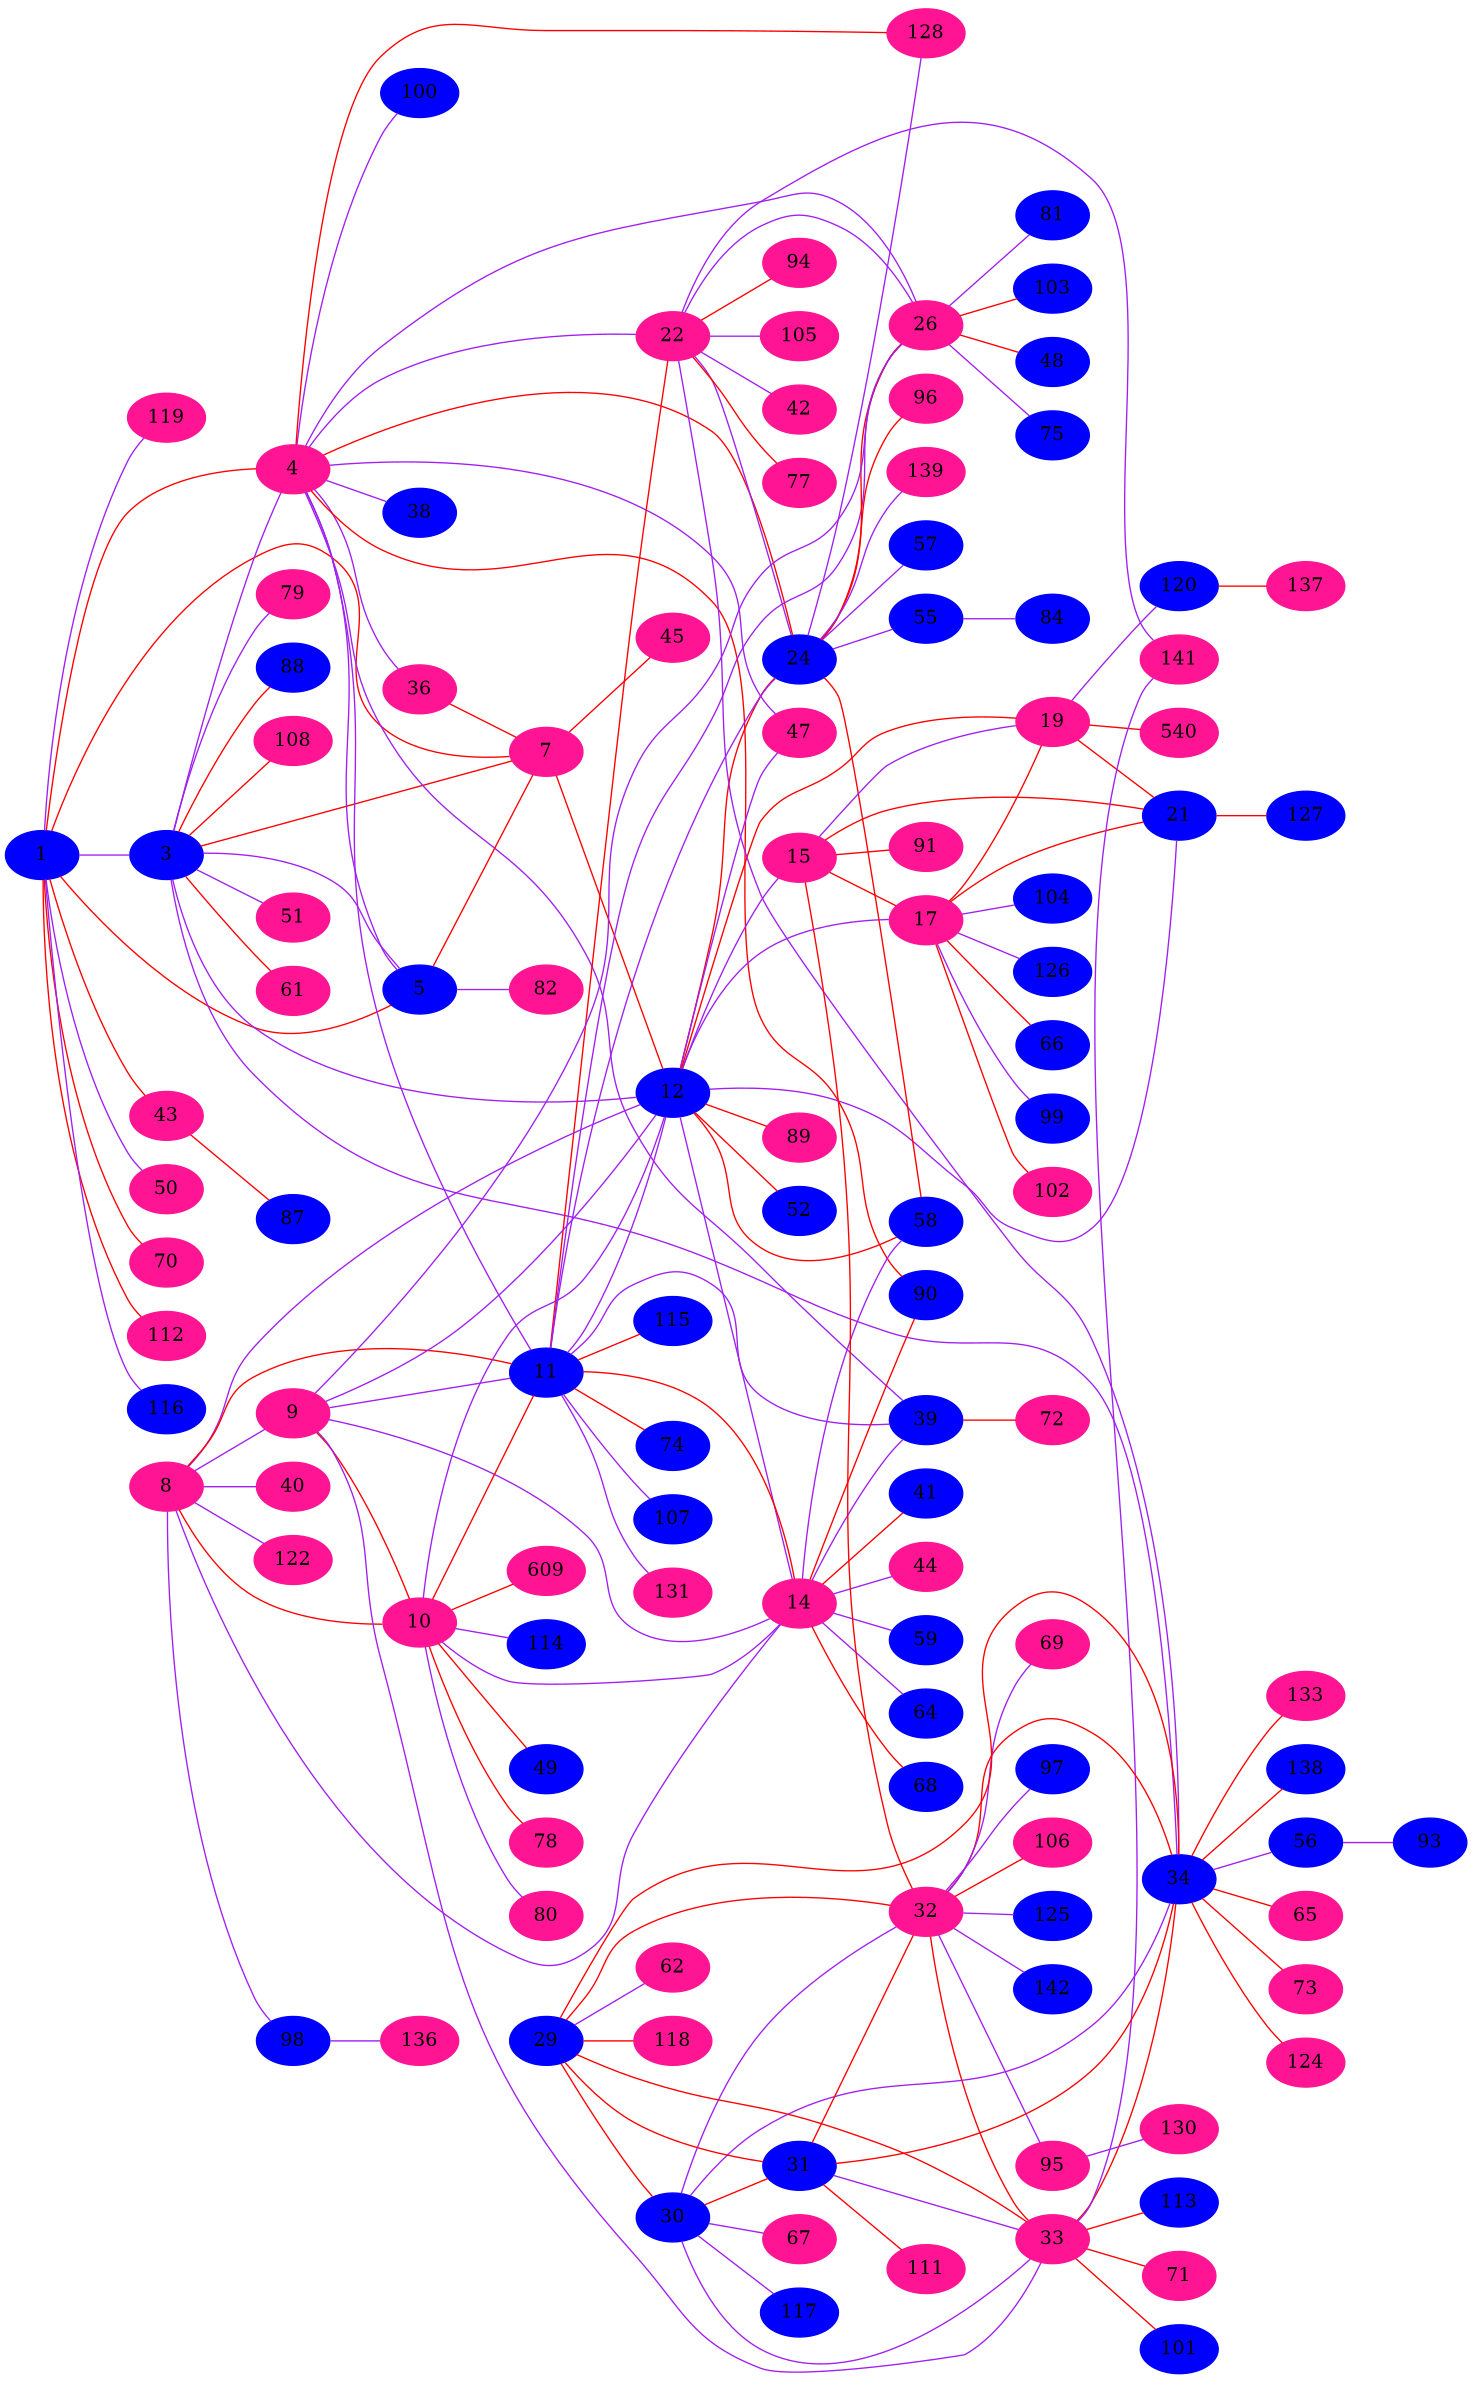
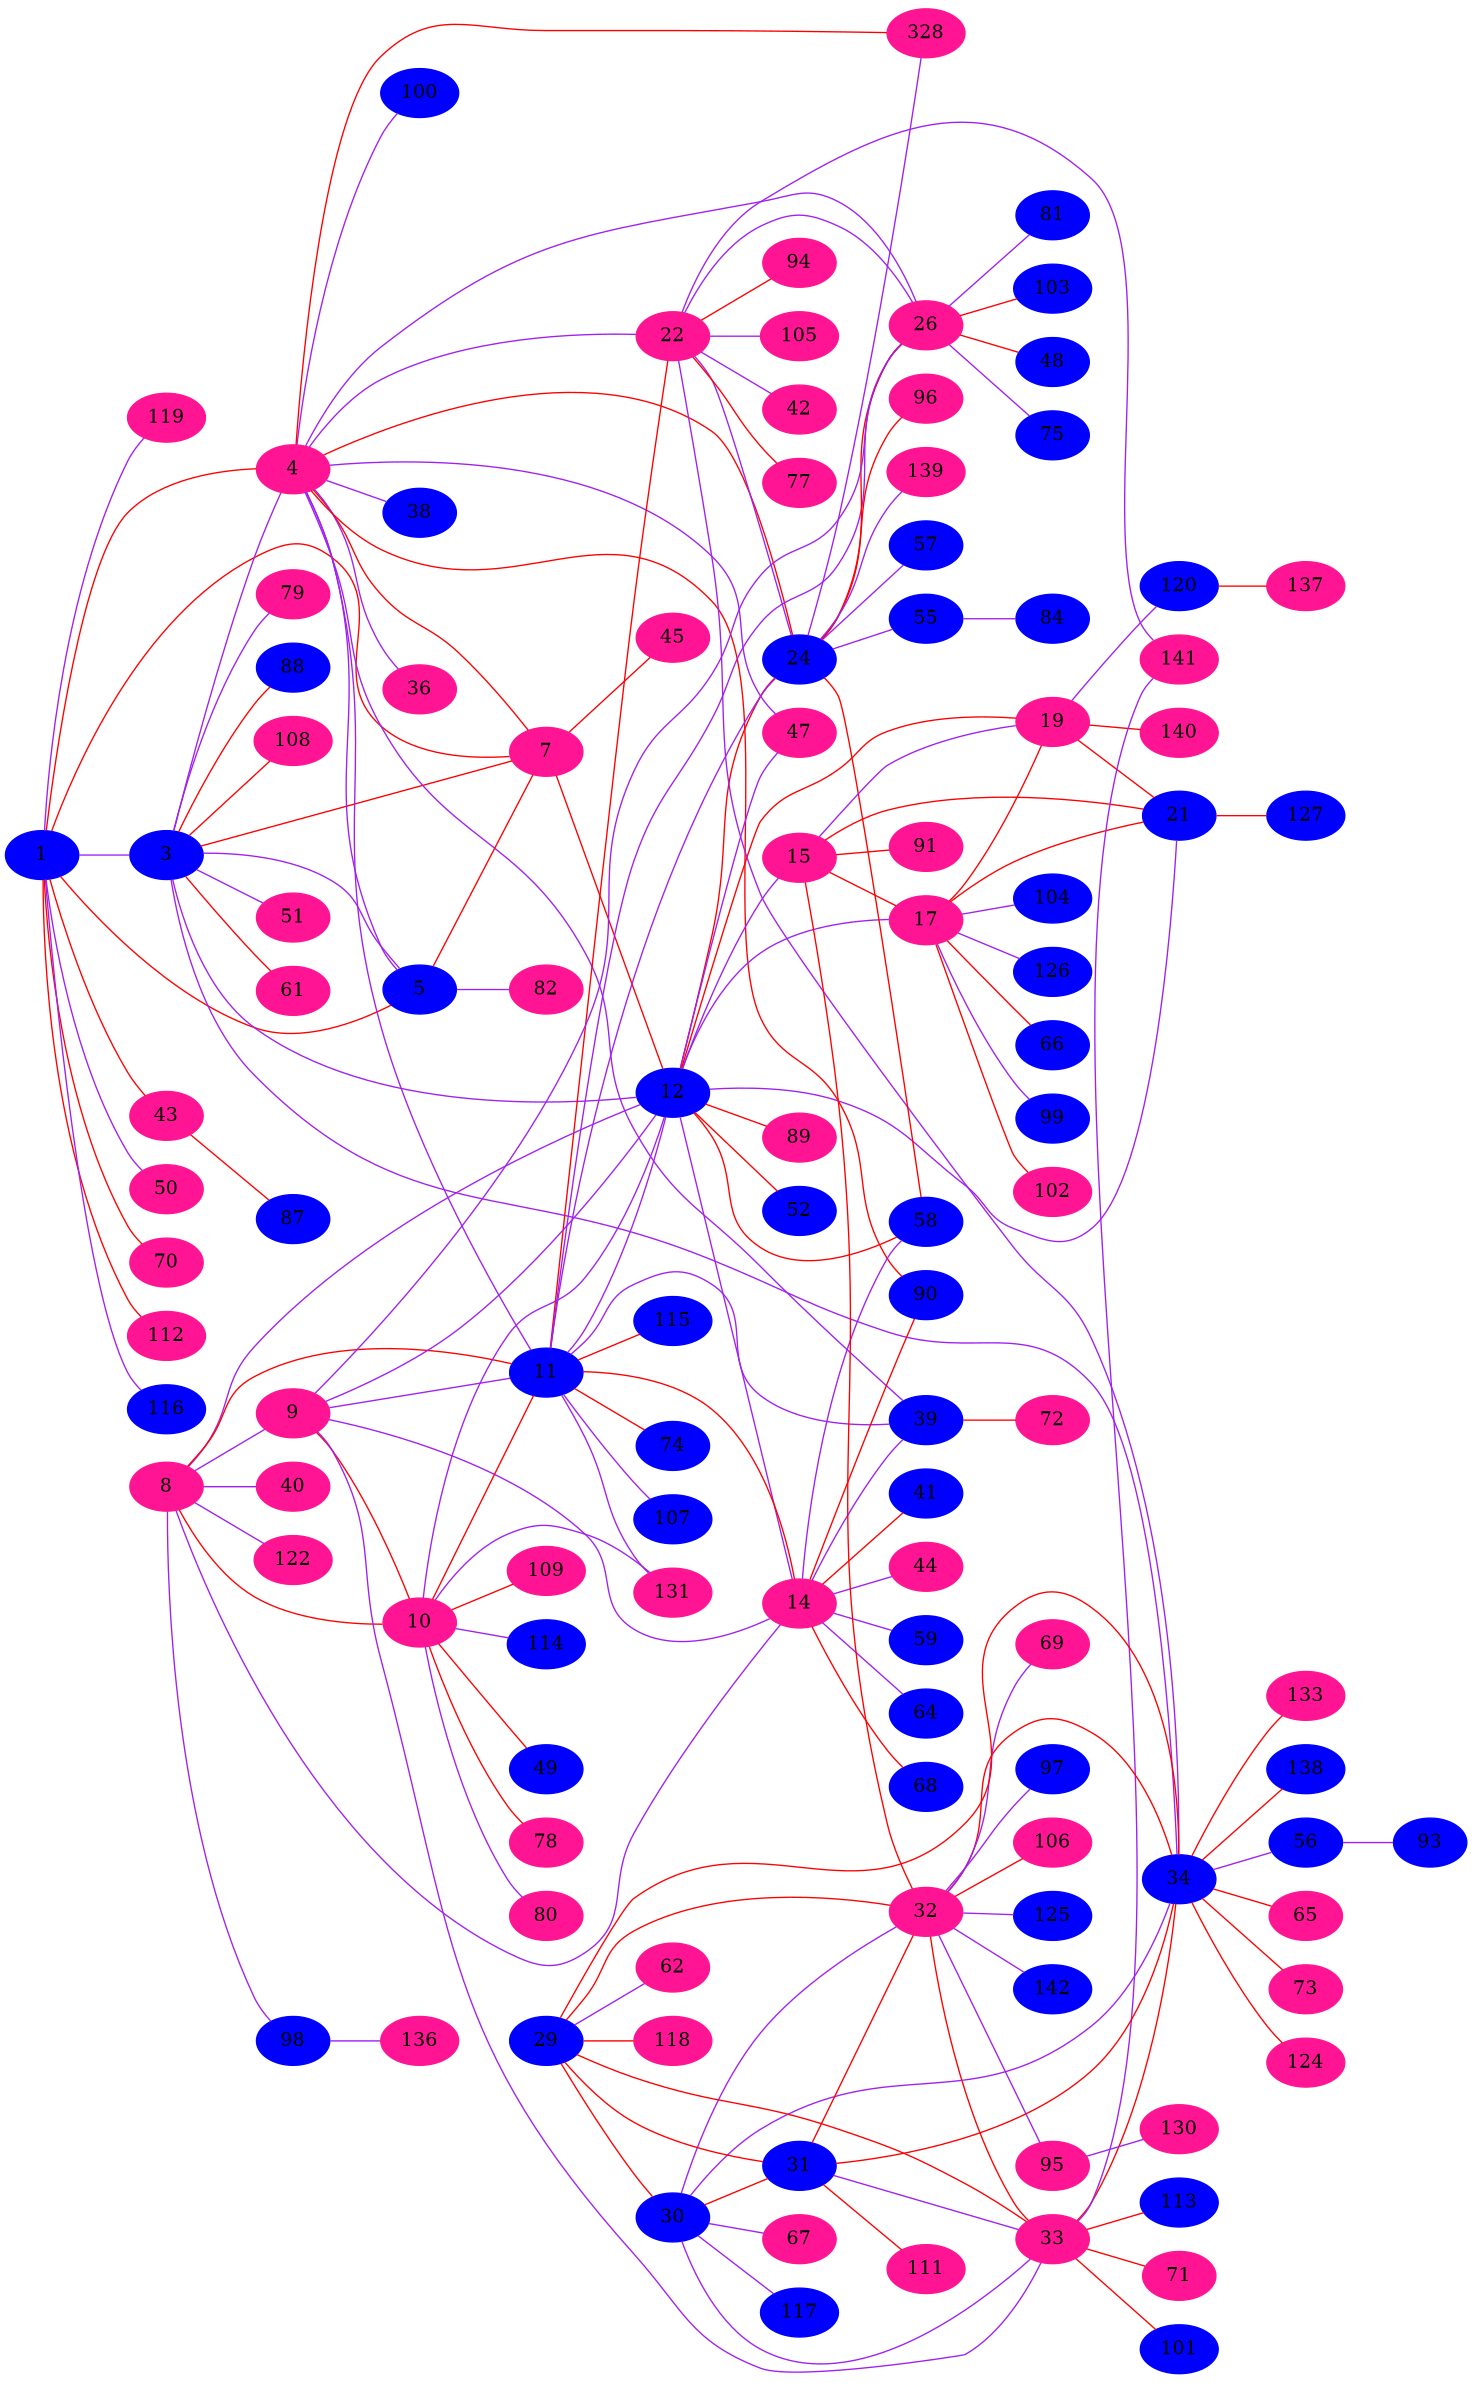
(926, 33) -> (926, 33)
(483, 721) -> (410, 619)
(1179, 733) -> (1179, 733)
(546, 1571) -> (546, 1571)
(614, 1682) -> (535, 1526)
